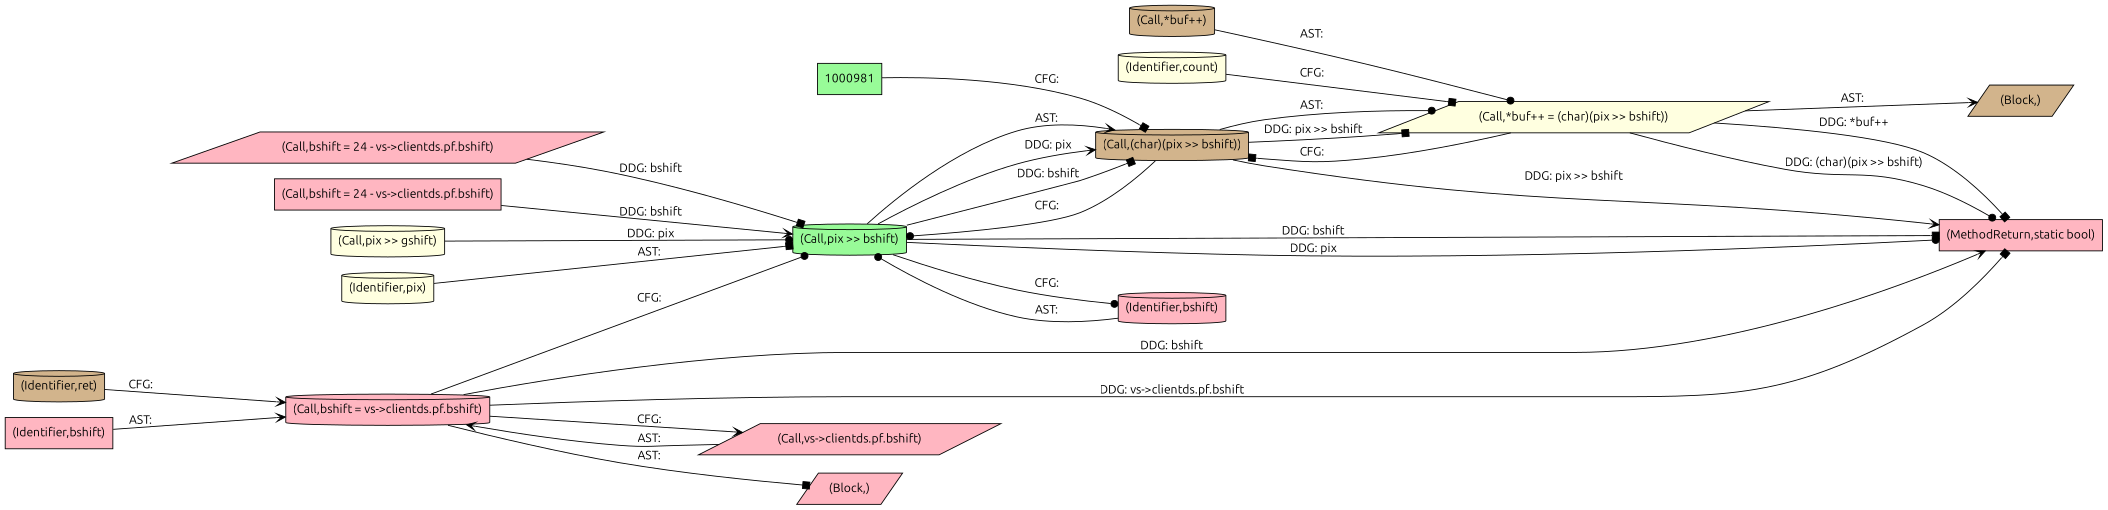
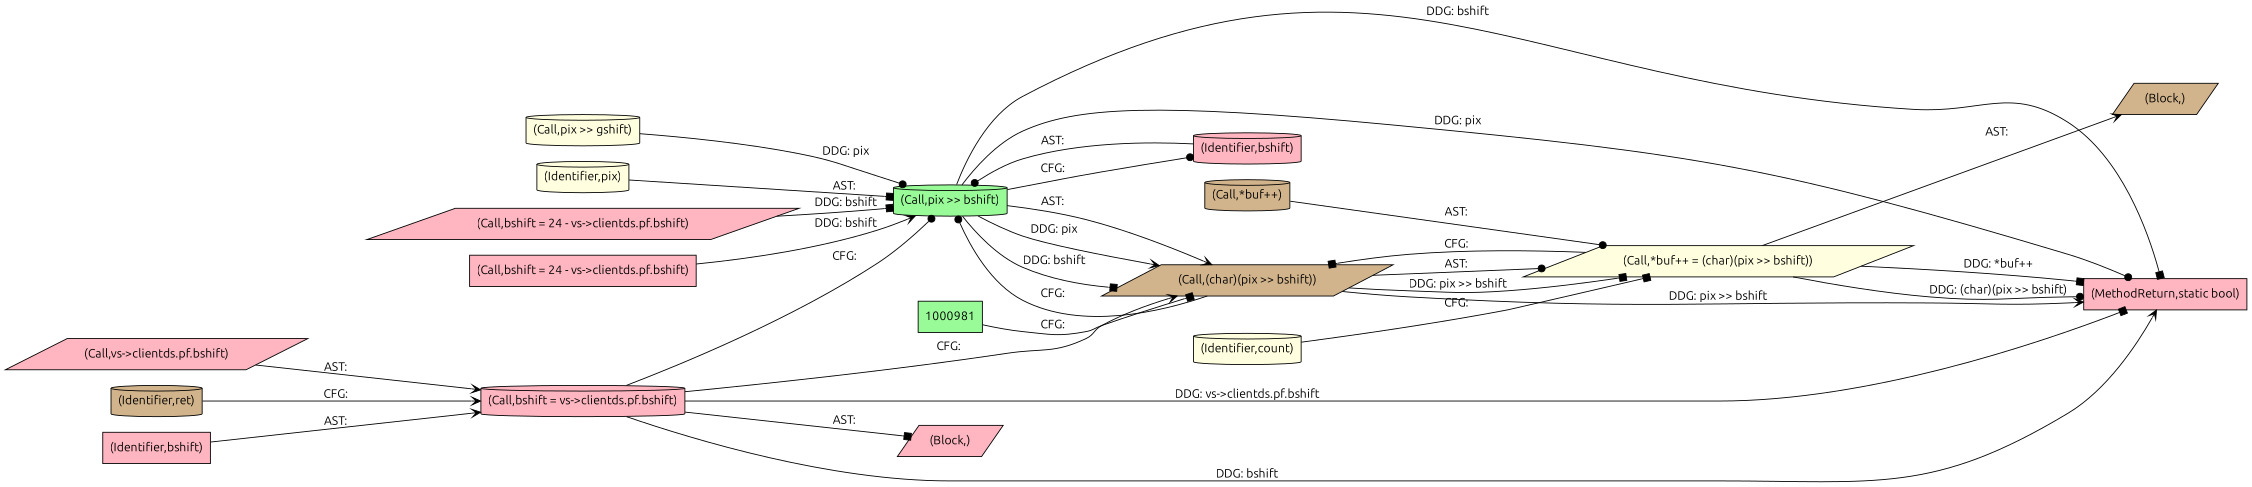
(1172, 145) -> (1247, 280)
(612, 424) -> (933, 364)
